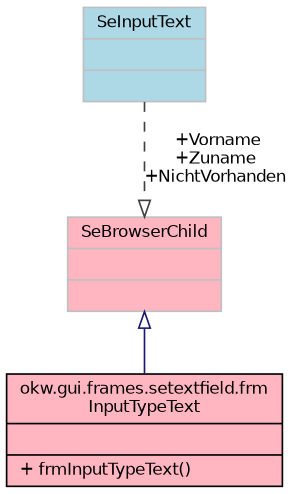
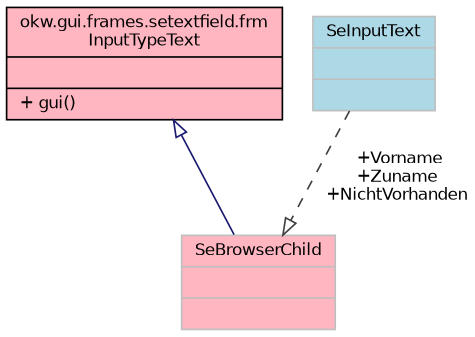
(144, 351) -> (208, 185)
(106, 470) -> (48, 103)
